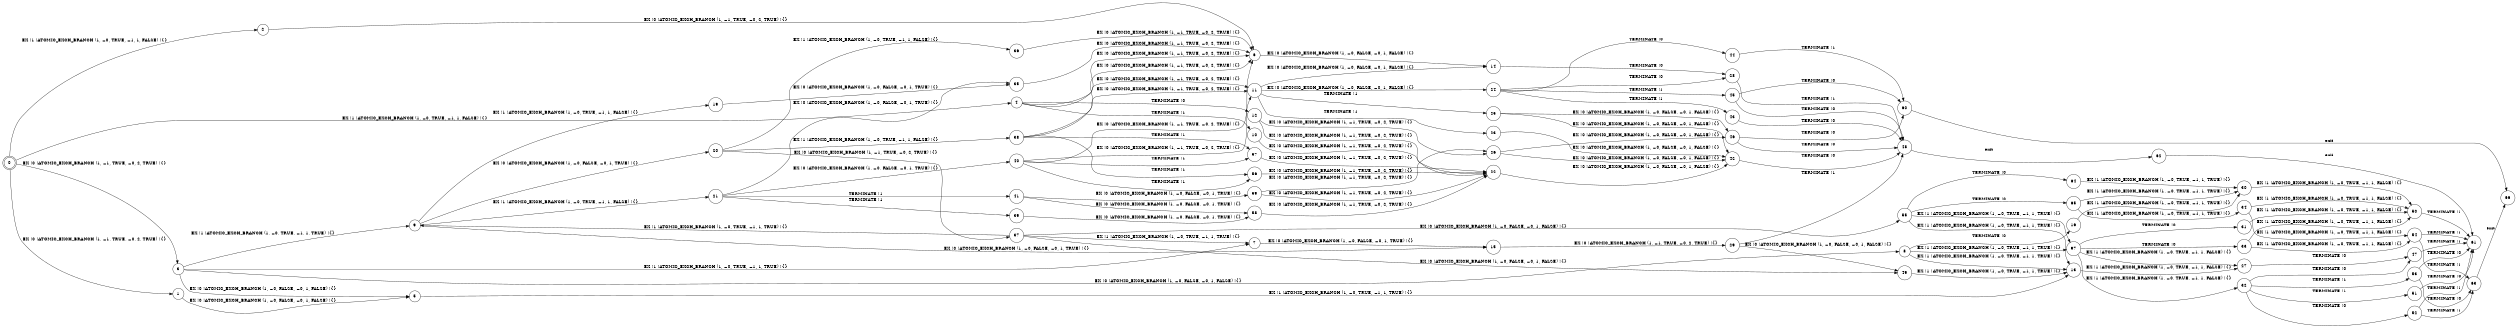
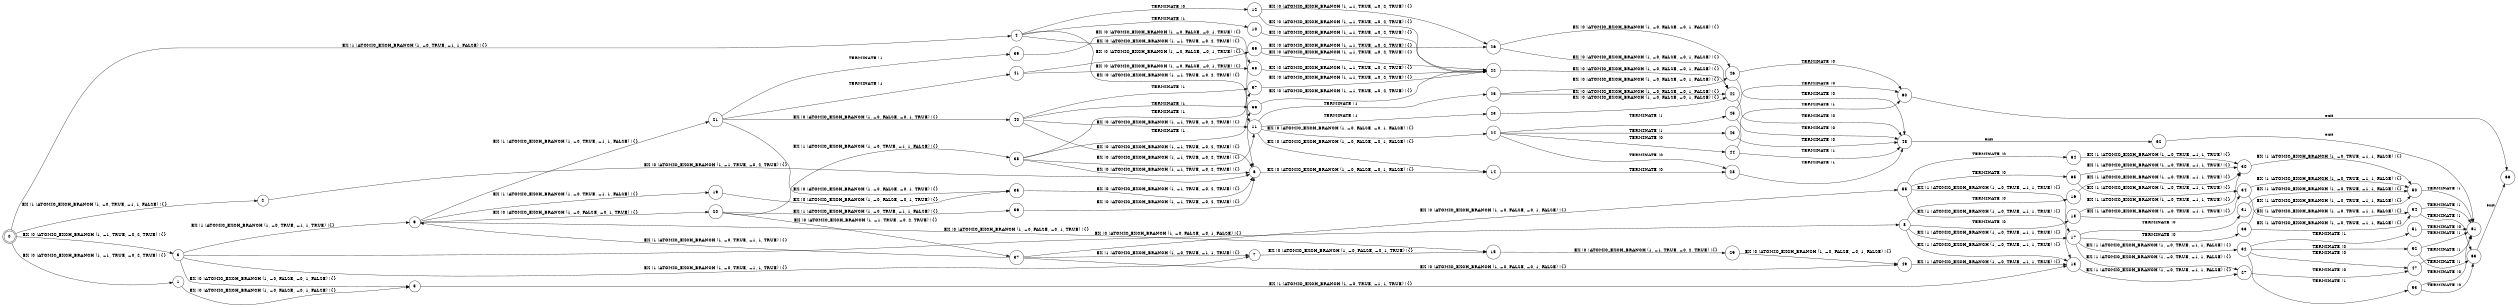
(1830, 216) -> (1819, 158)
none -> (2074, 216)
(2074, 249) -> (2074, 237)
